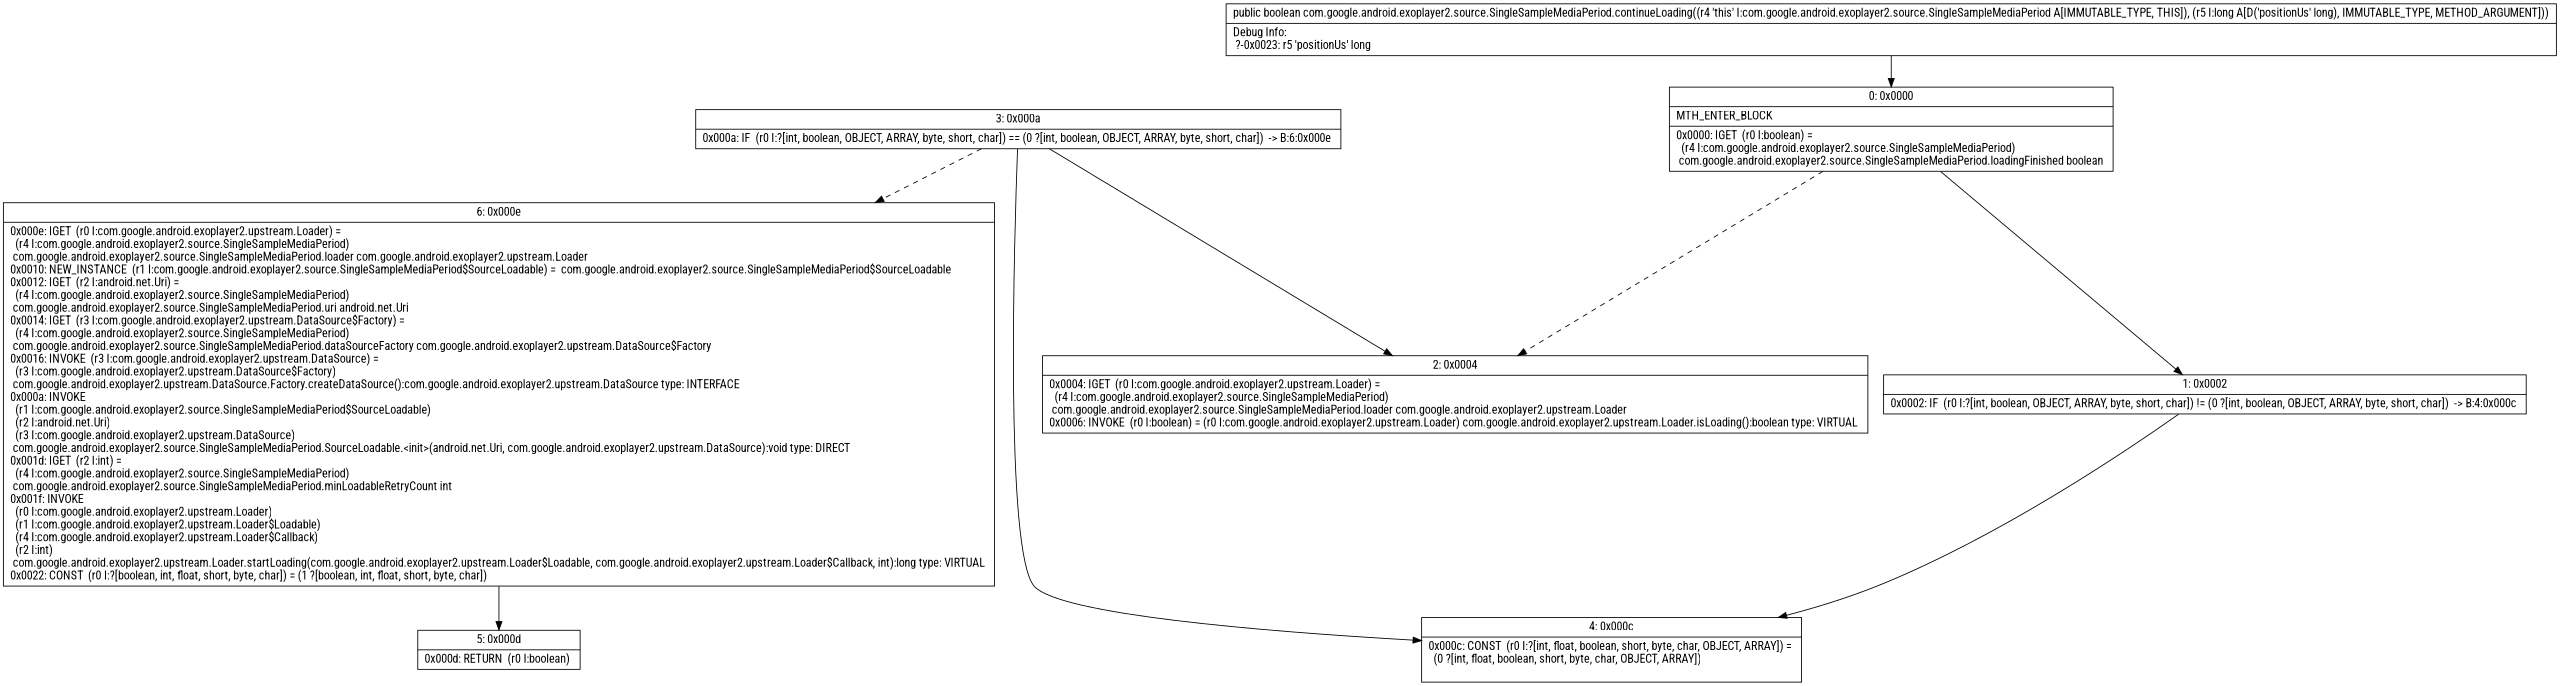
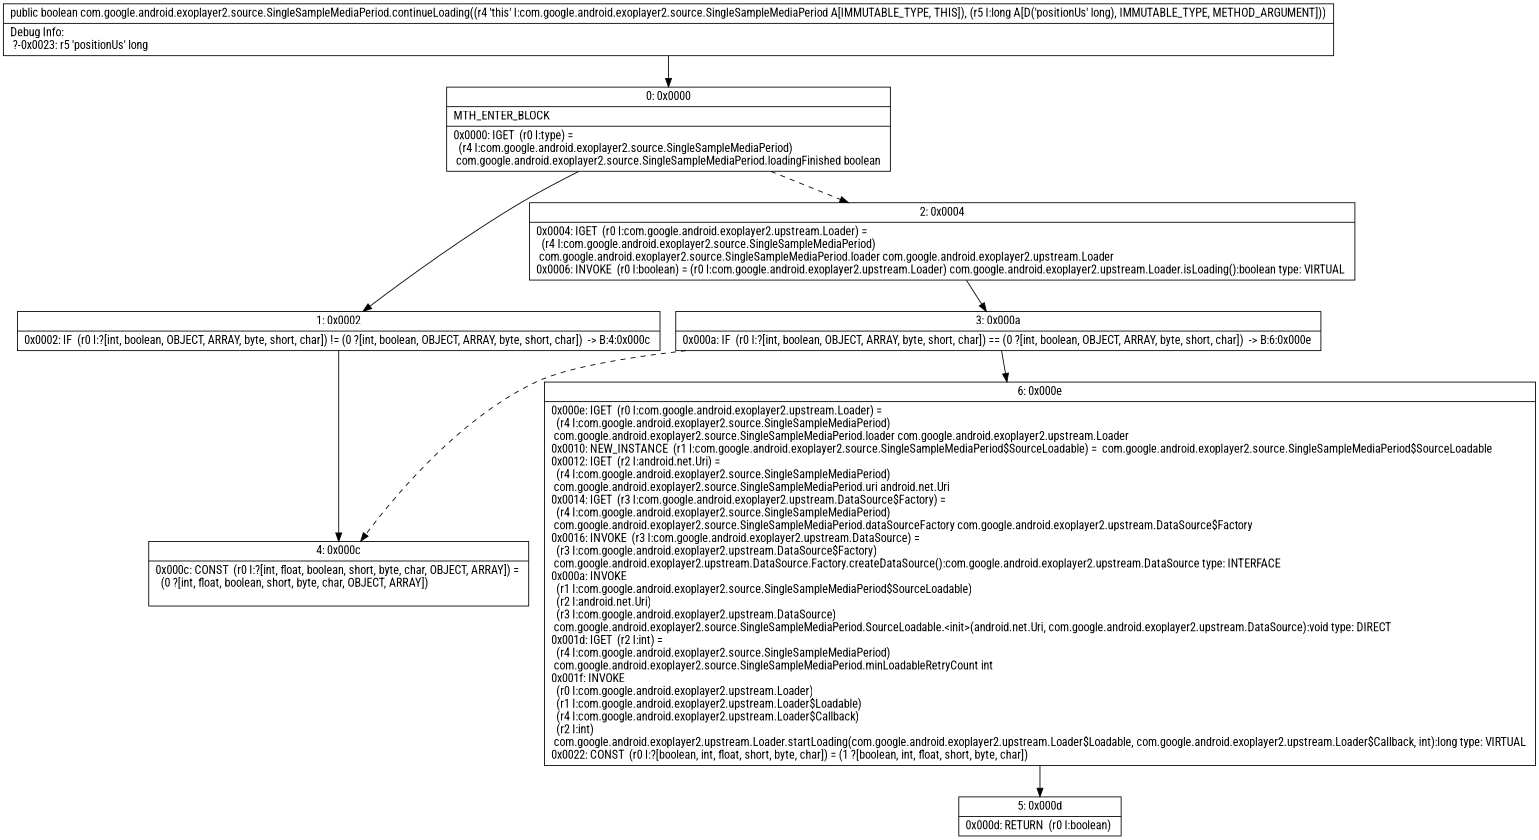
(1746, 136) -> (515, 136)
(932, 174) -> (1004, 362)
(1217, 250) -> (974, 292)
(1025, 561) -> (503, 401)
